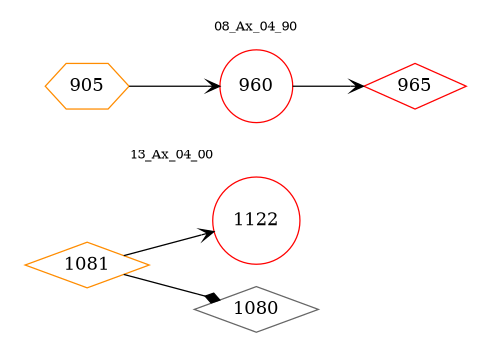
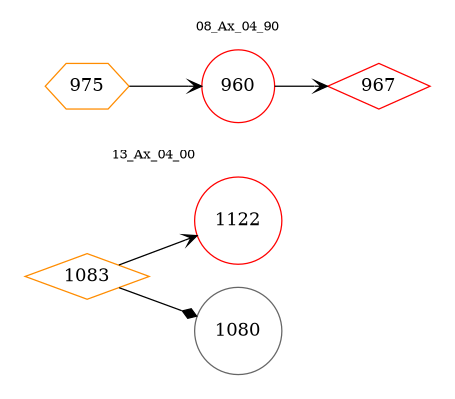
(87, 86) -> (87, 86)
(415, 86) -> (379, 86)
(87, 265) -> (87, 276)
(256, 309) -> (238, 331)
